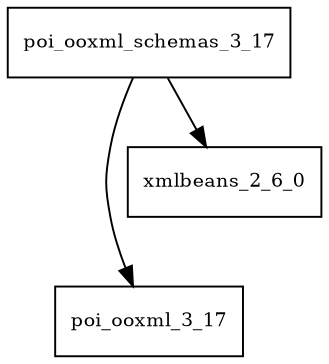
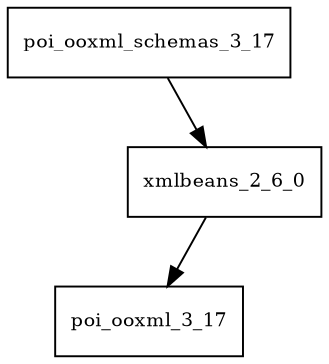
(107, 172) -> (192, 243)
